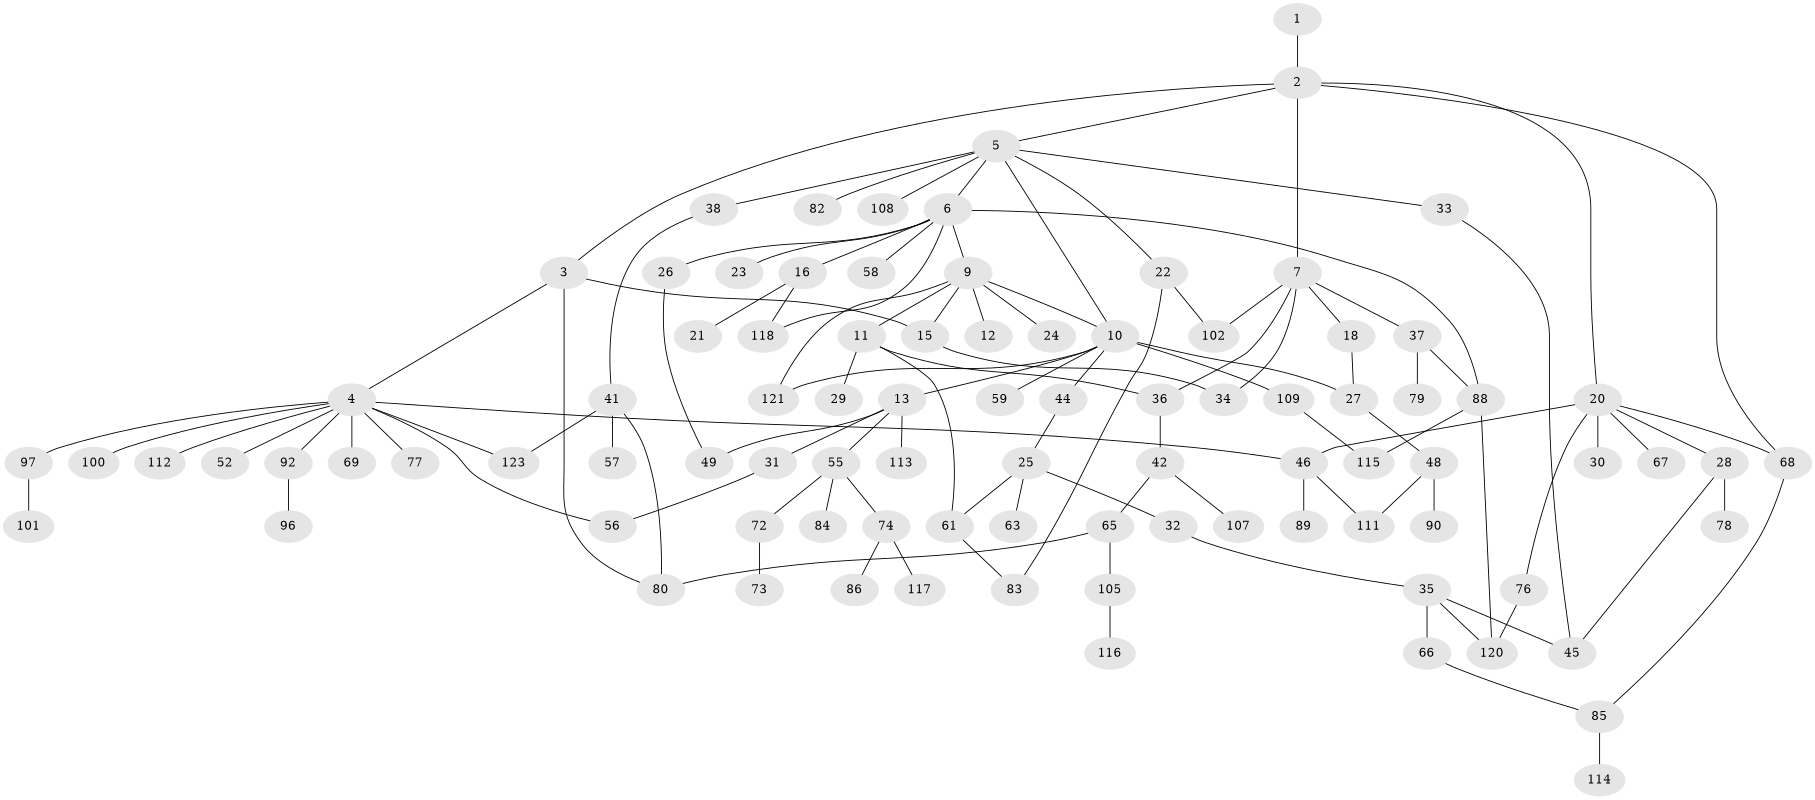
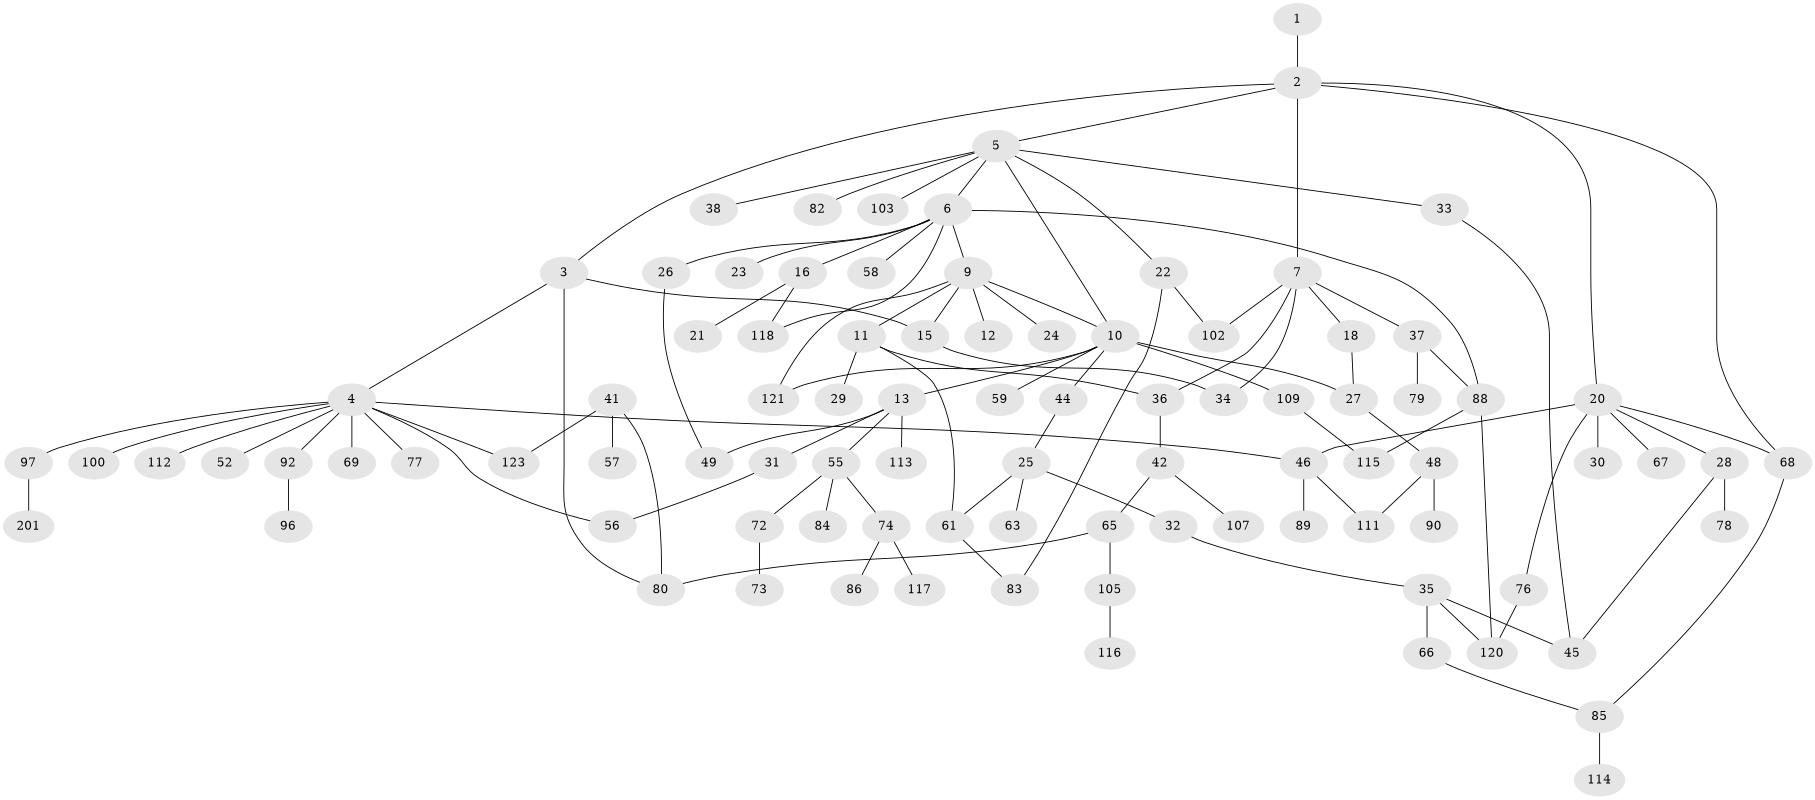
(883, 210) -> (883, 210)
(623, 279) -> none
(29, 527) -> (29, 527)
